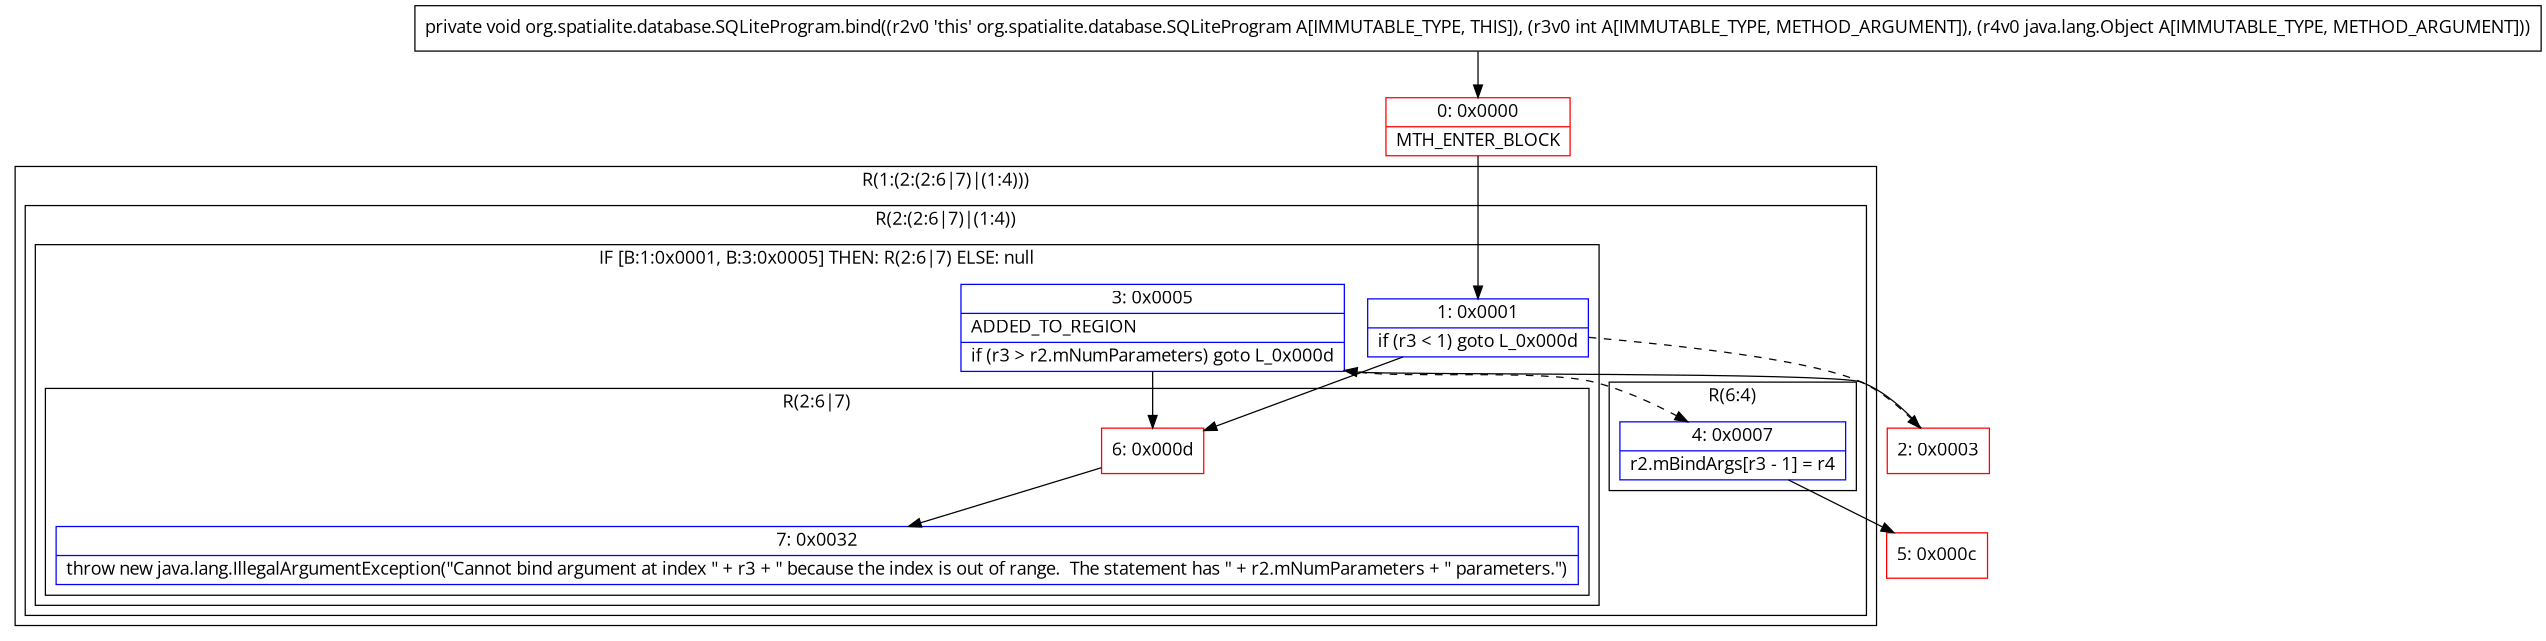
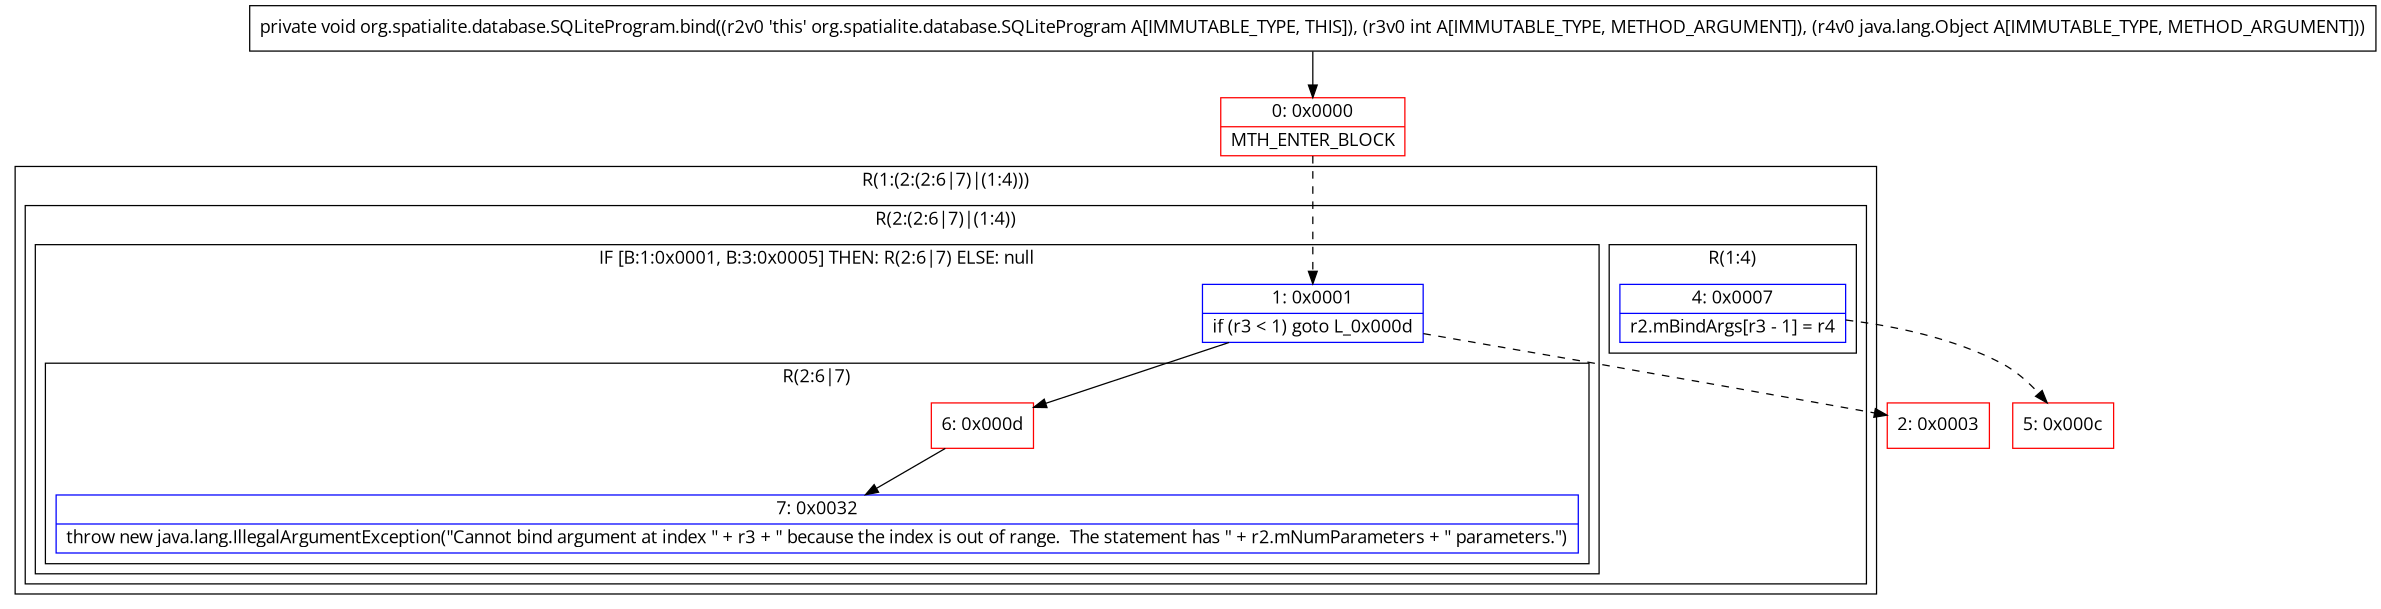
(1478, 221) -> (1313, 214)
(1153, 328) -> none
(1733, 397) -> (1733, 259)
(1835, 503) -> (1949, 342)
